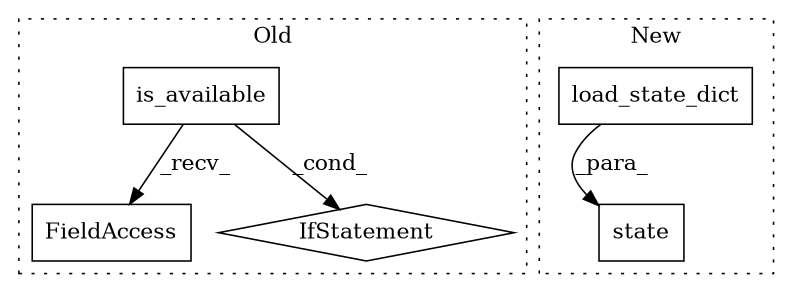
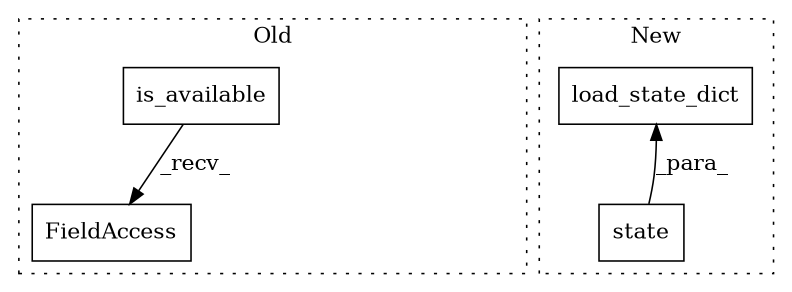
(574, 156) -> (654, 172)
(366, 233) -> none
